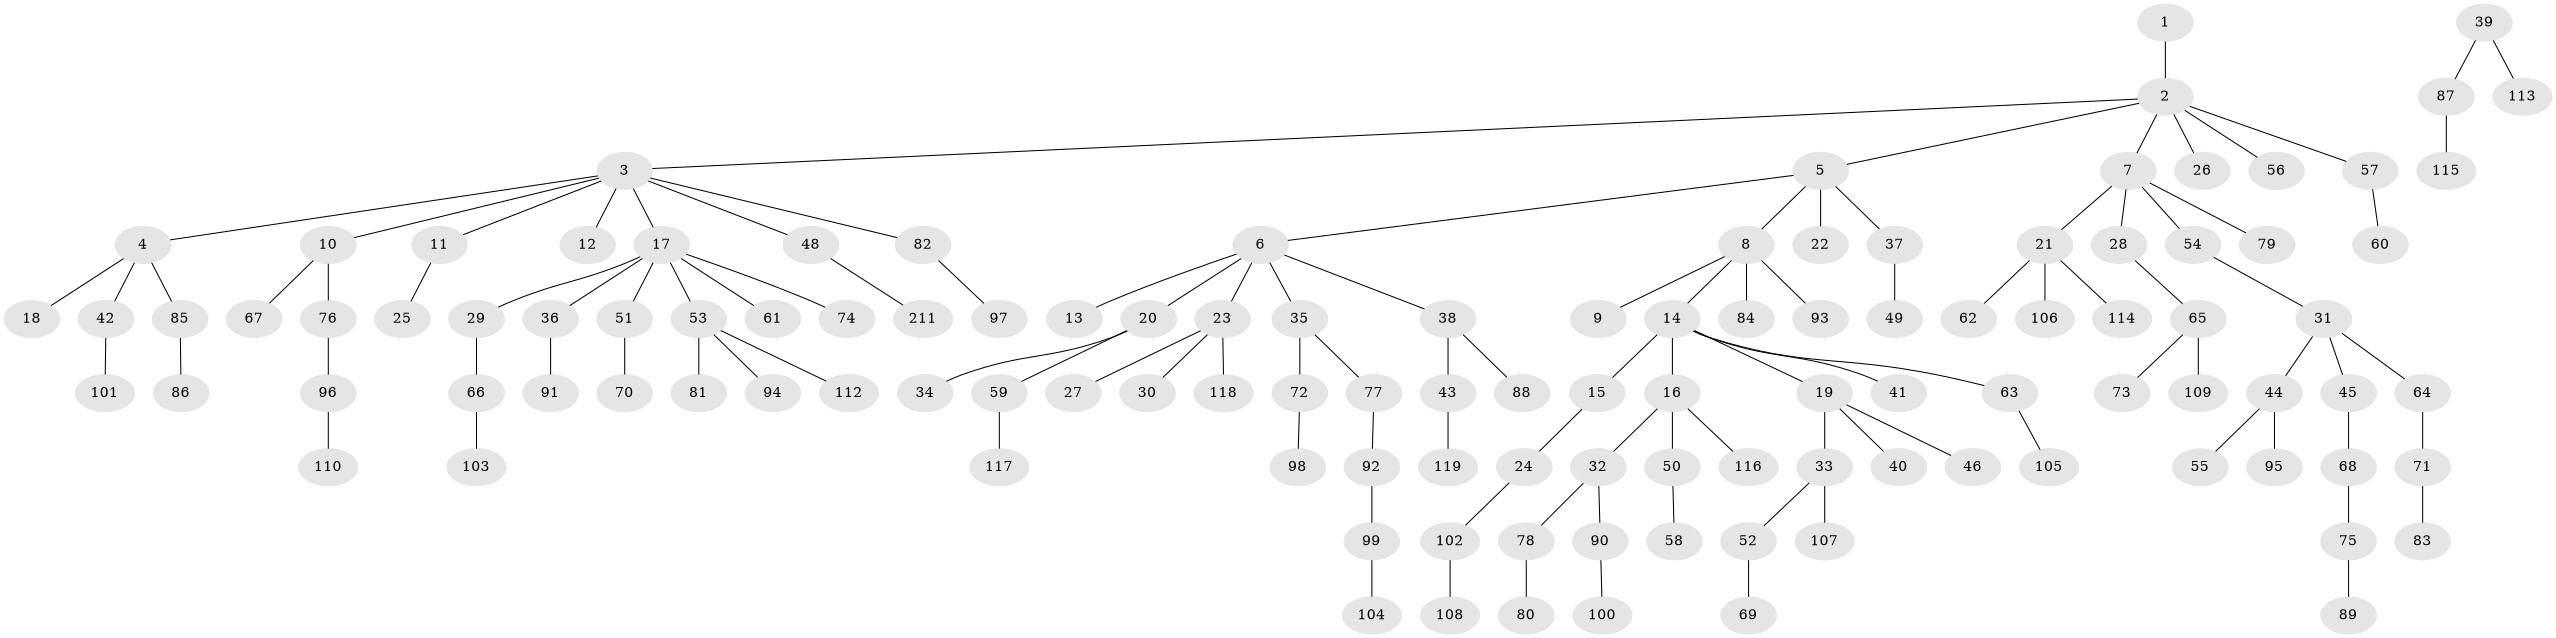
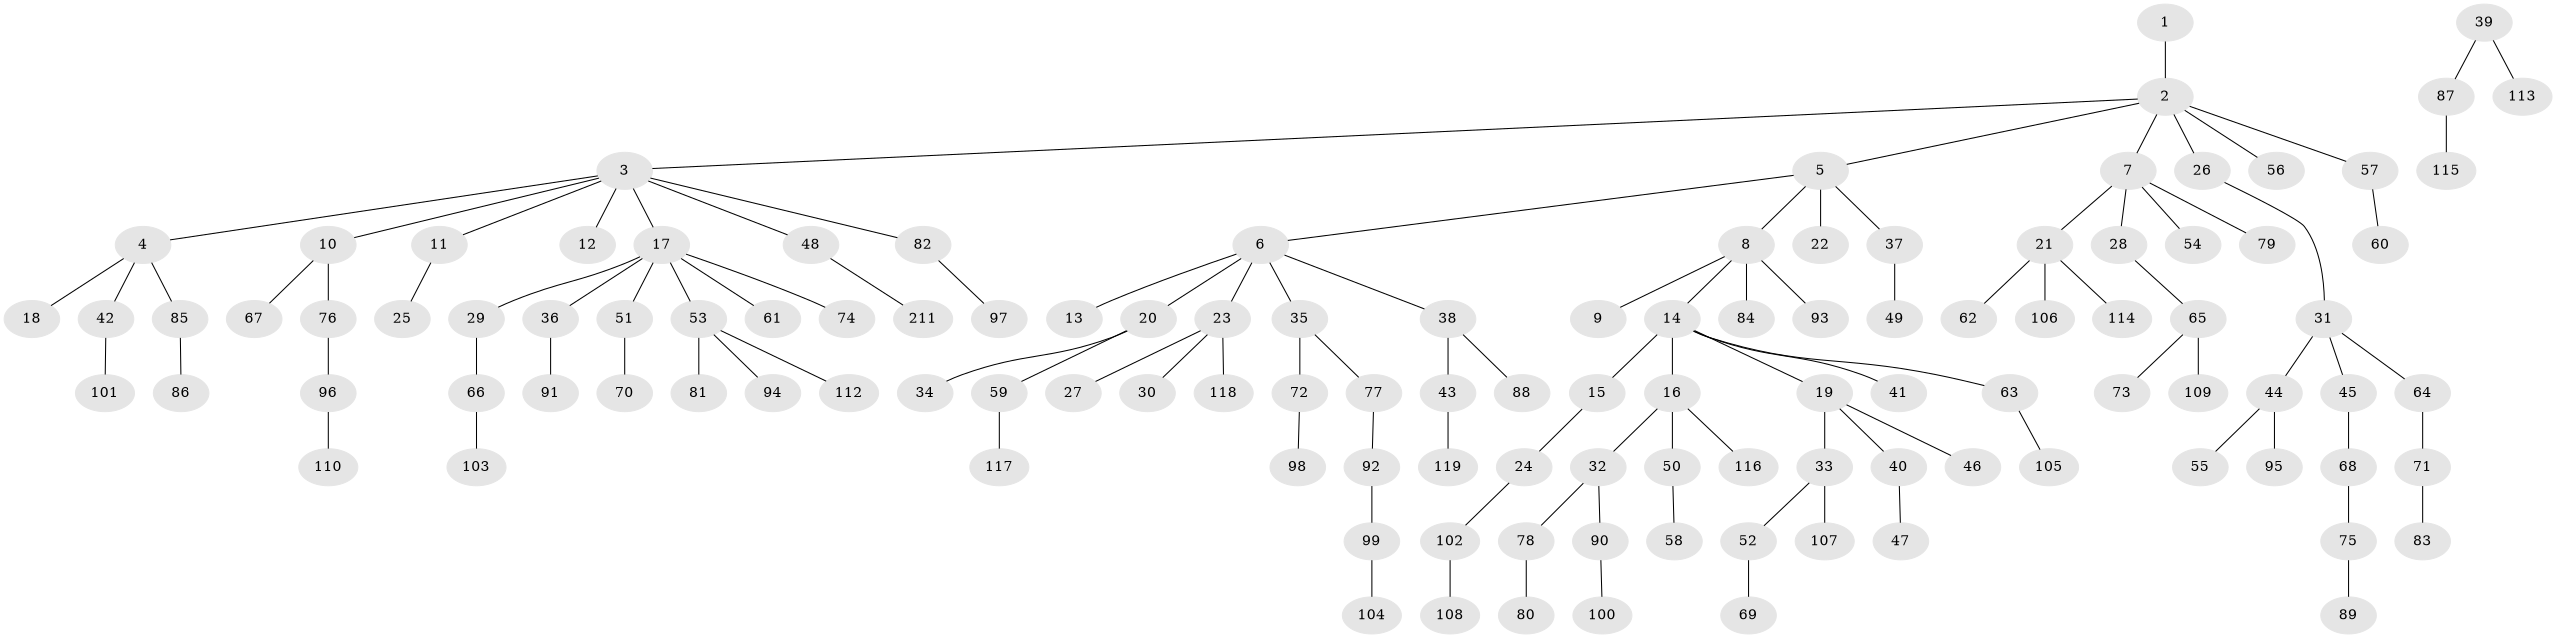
(2258, 282) -> (2299, 222)
none -> (1901, 541)
